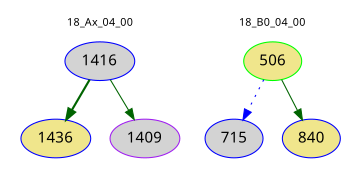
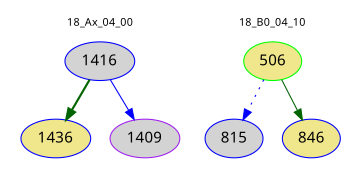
(273, 23) -> (273, 23)
(119, 95) -> (119, 95)
(234, 138) -> (234, 138)
(311, 138) -> (311, 138)
